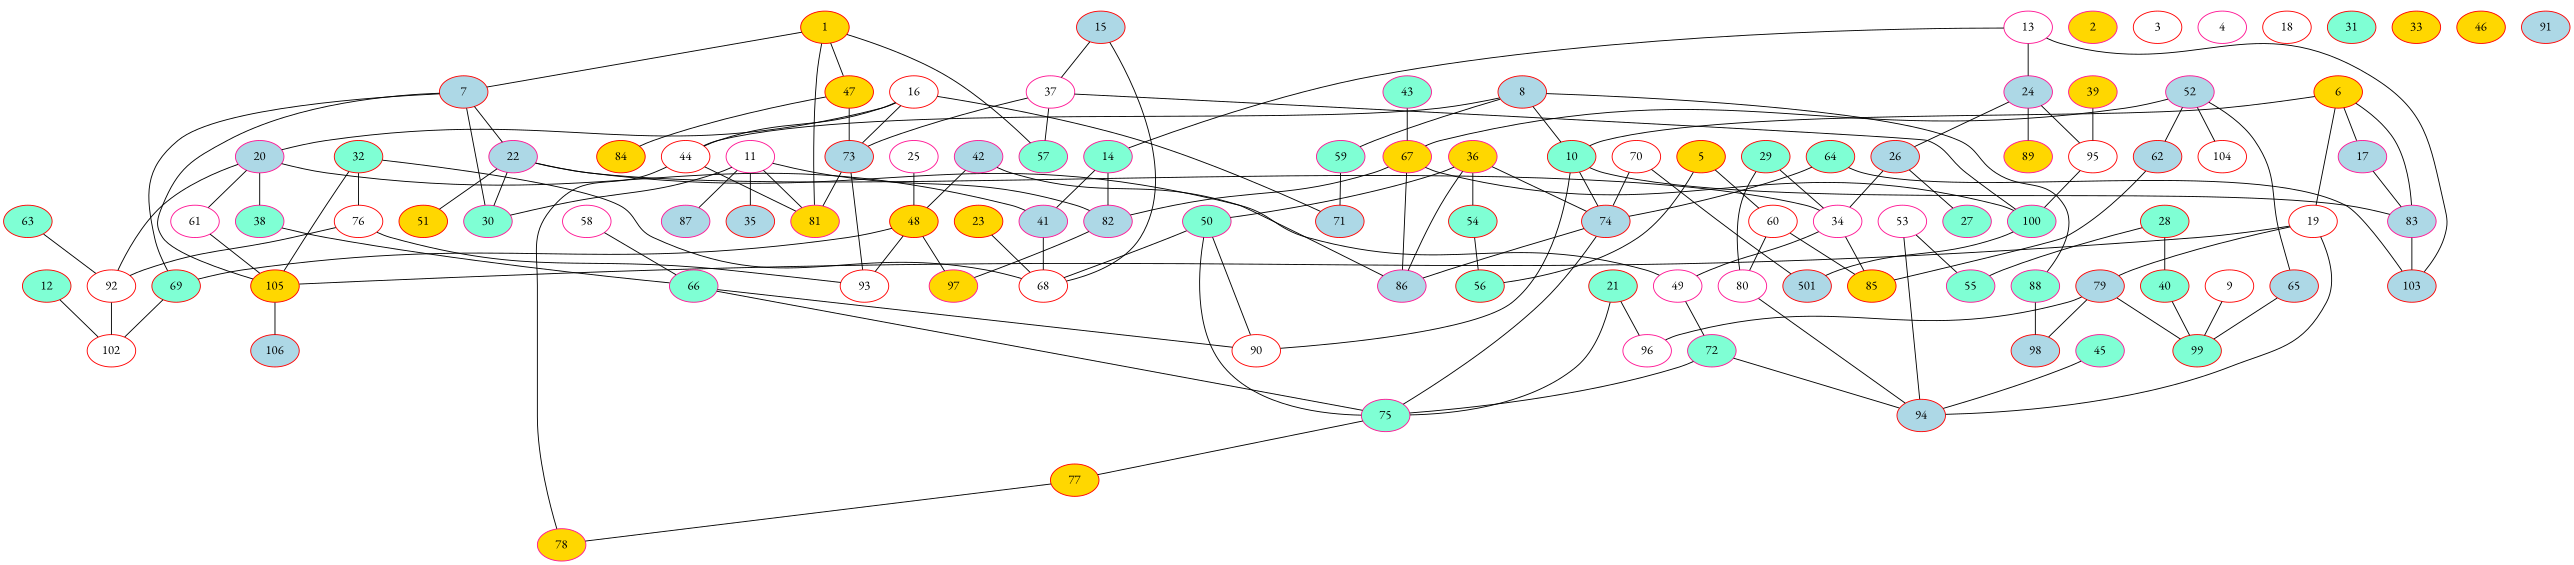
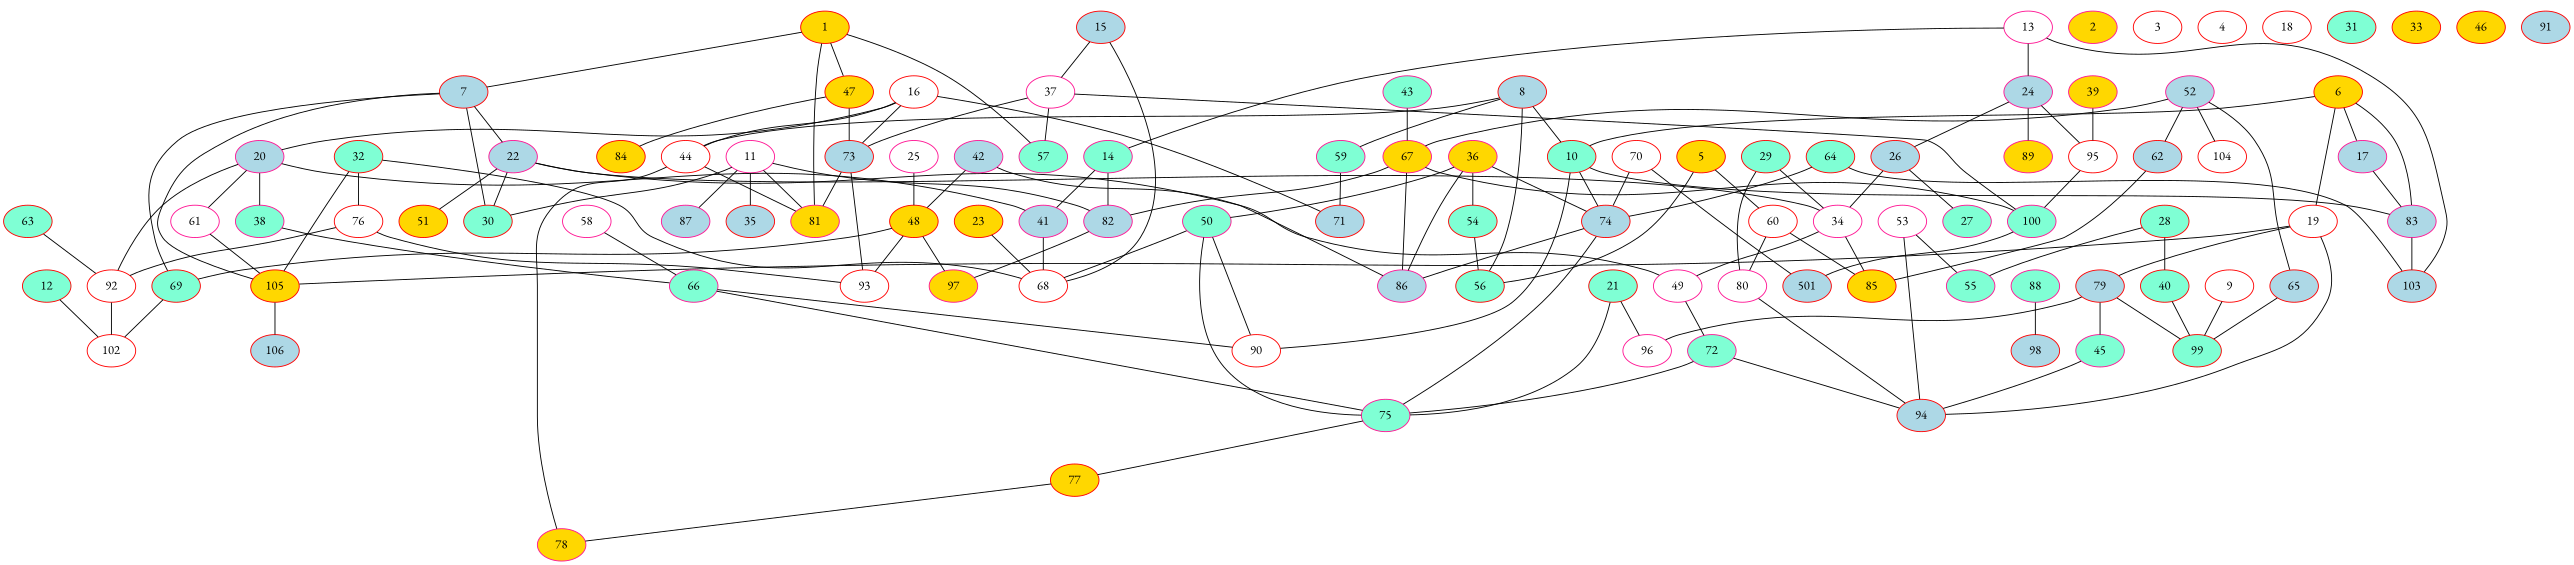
(2222, 27) -> (2222, 27)
(1914, 127) -> (1515, 196)
(488, 221) -> (488, 221)
(2068, 318) -> (2100, 319)
